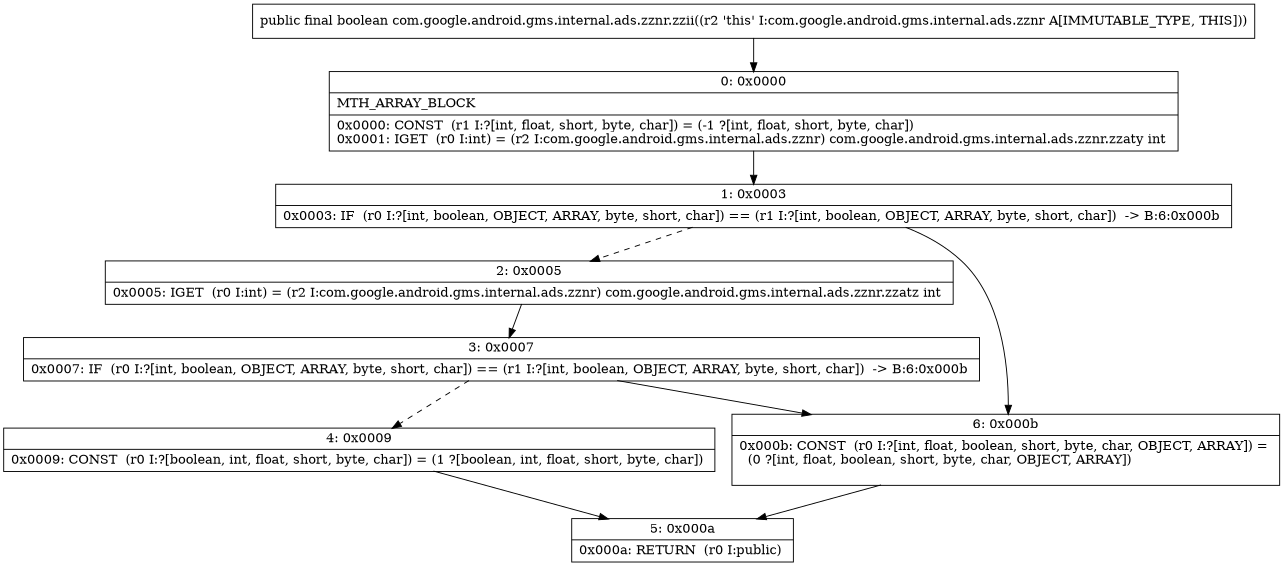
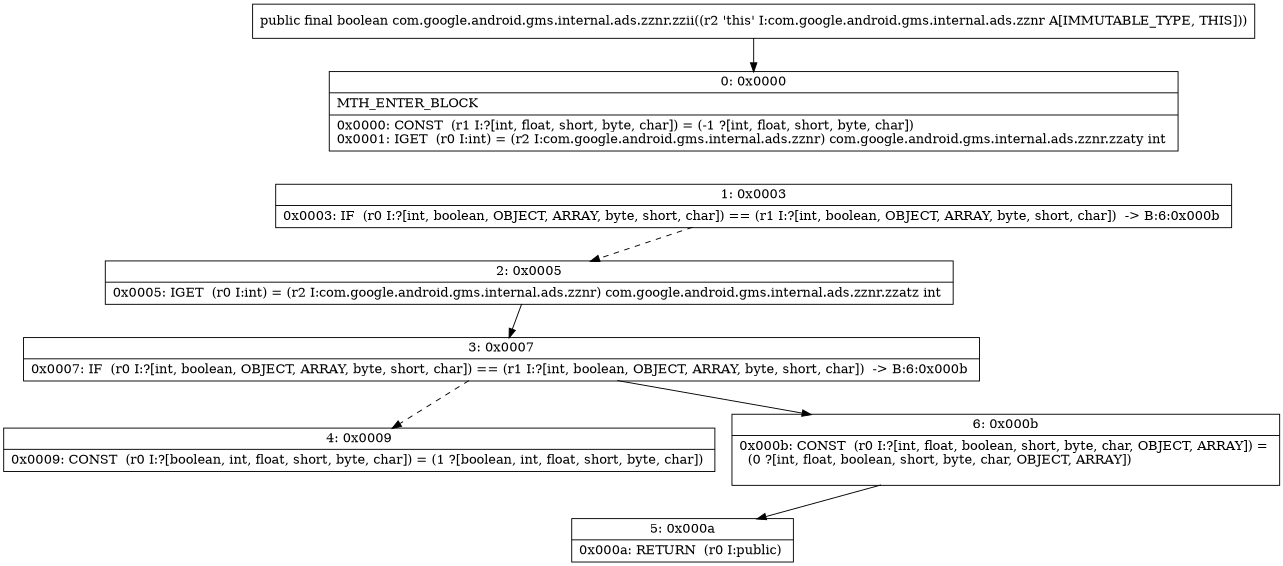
(406, 103) -> (408, 103)
(754, 163) -> none
(987, 297) -> none
(516, 494) -> none
